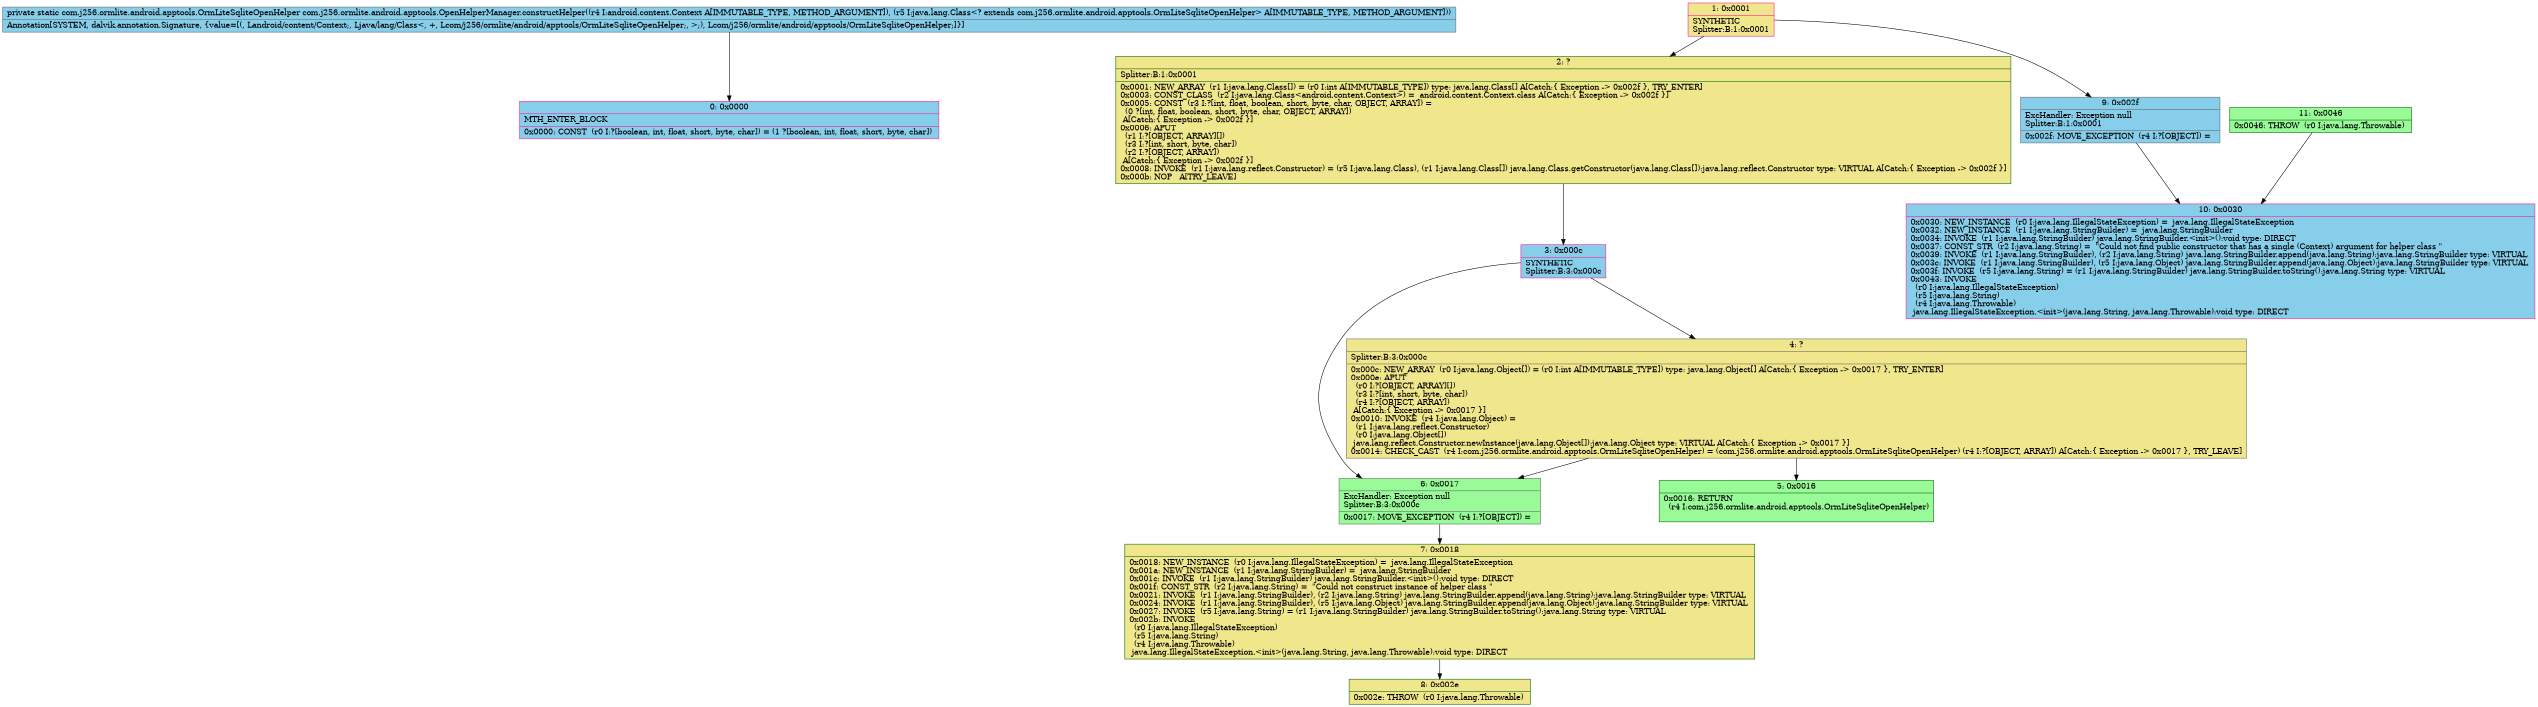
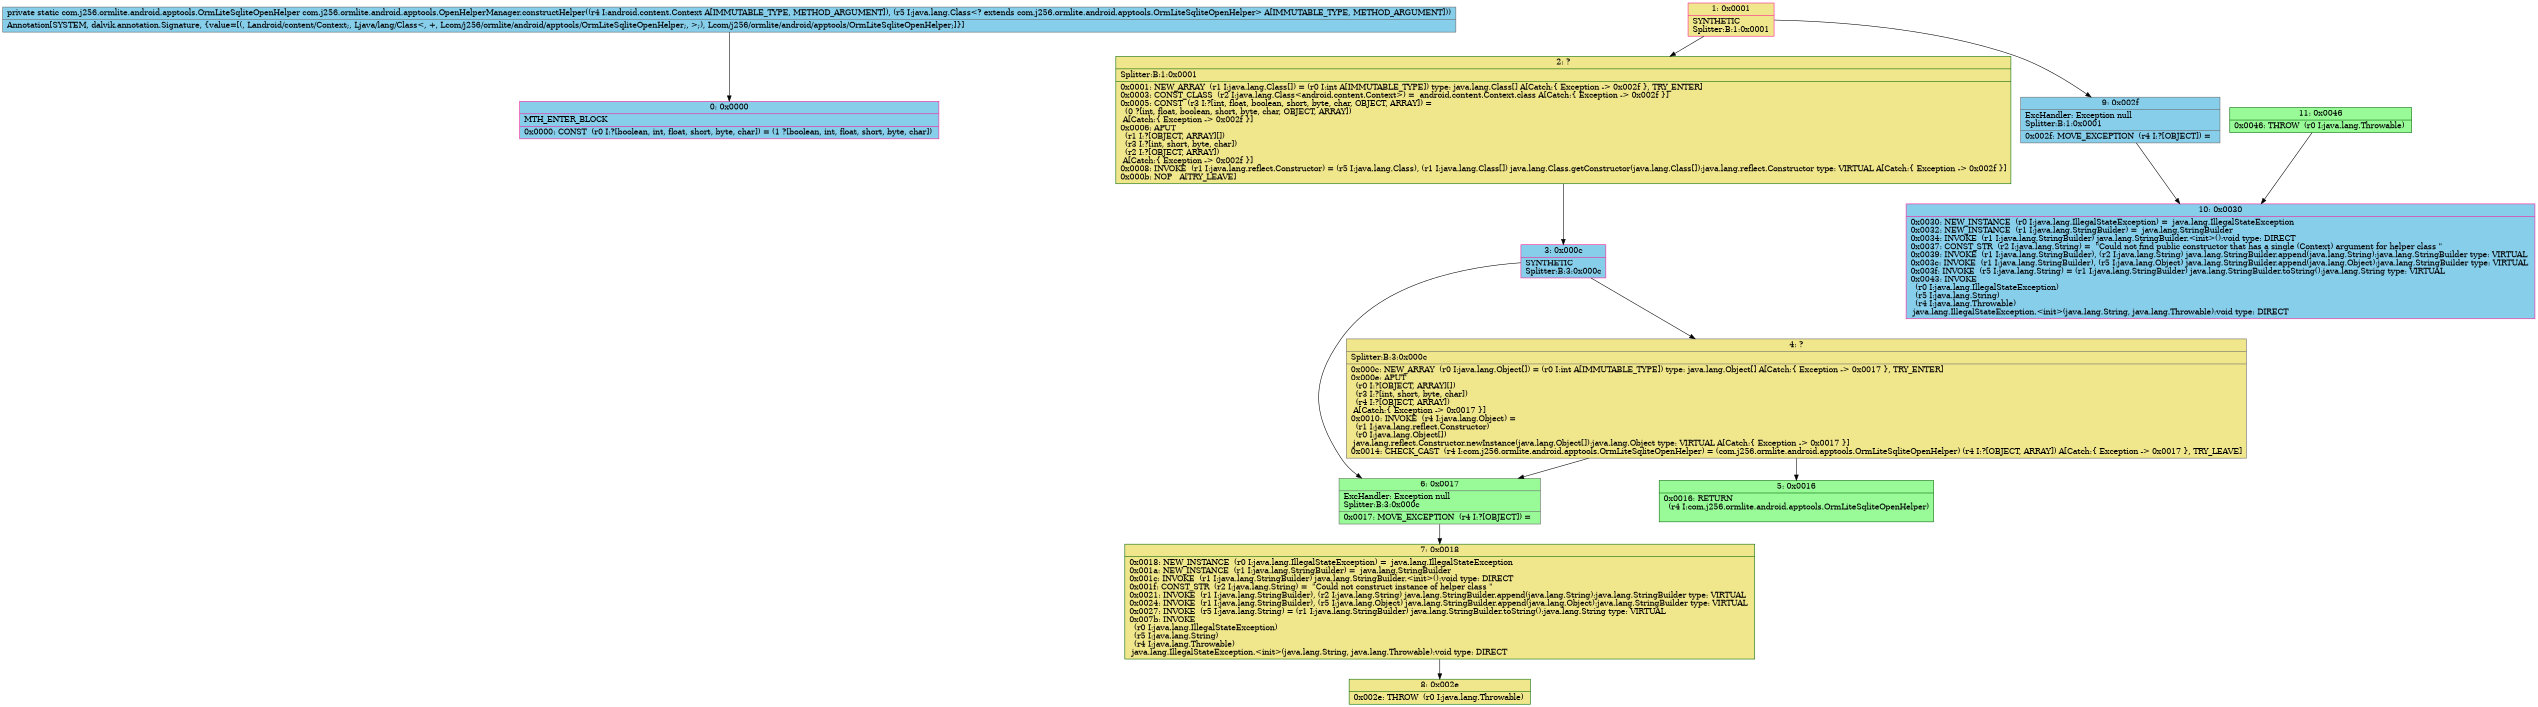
(1165, 620) -> (1165, 620)
